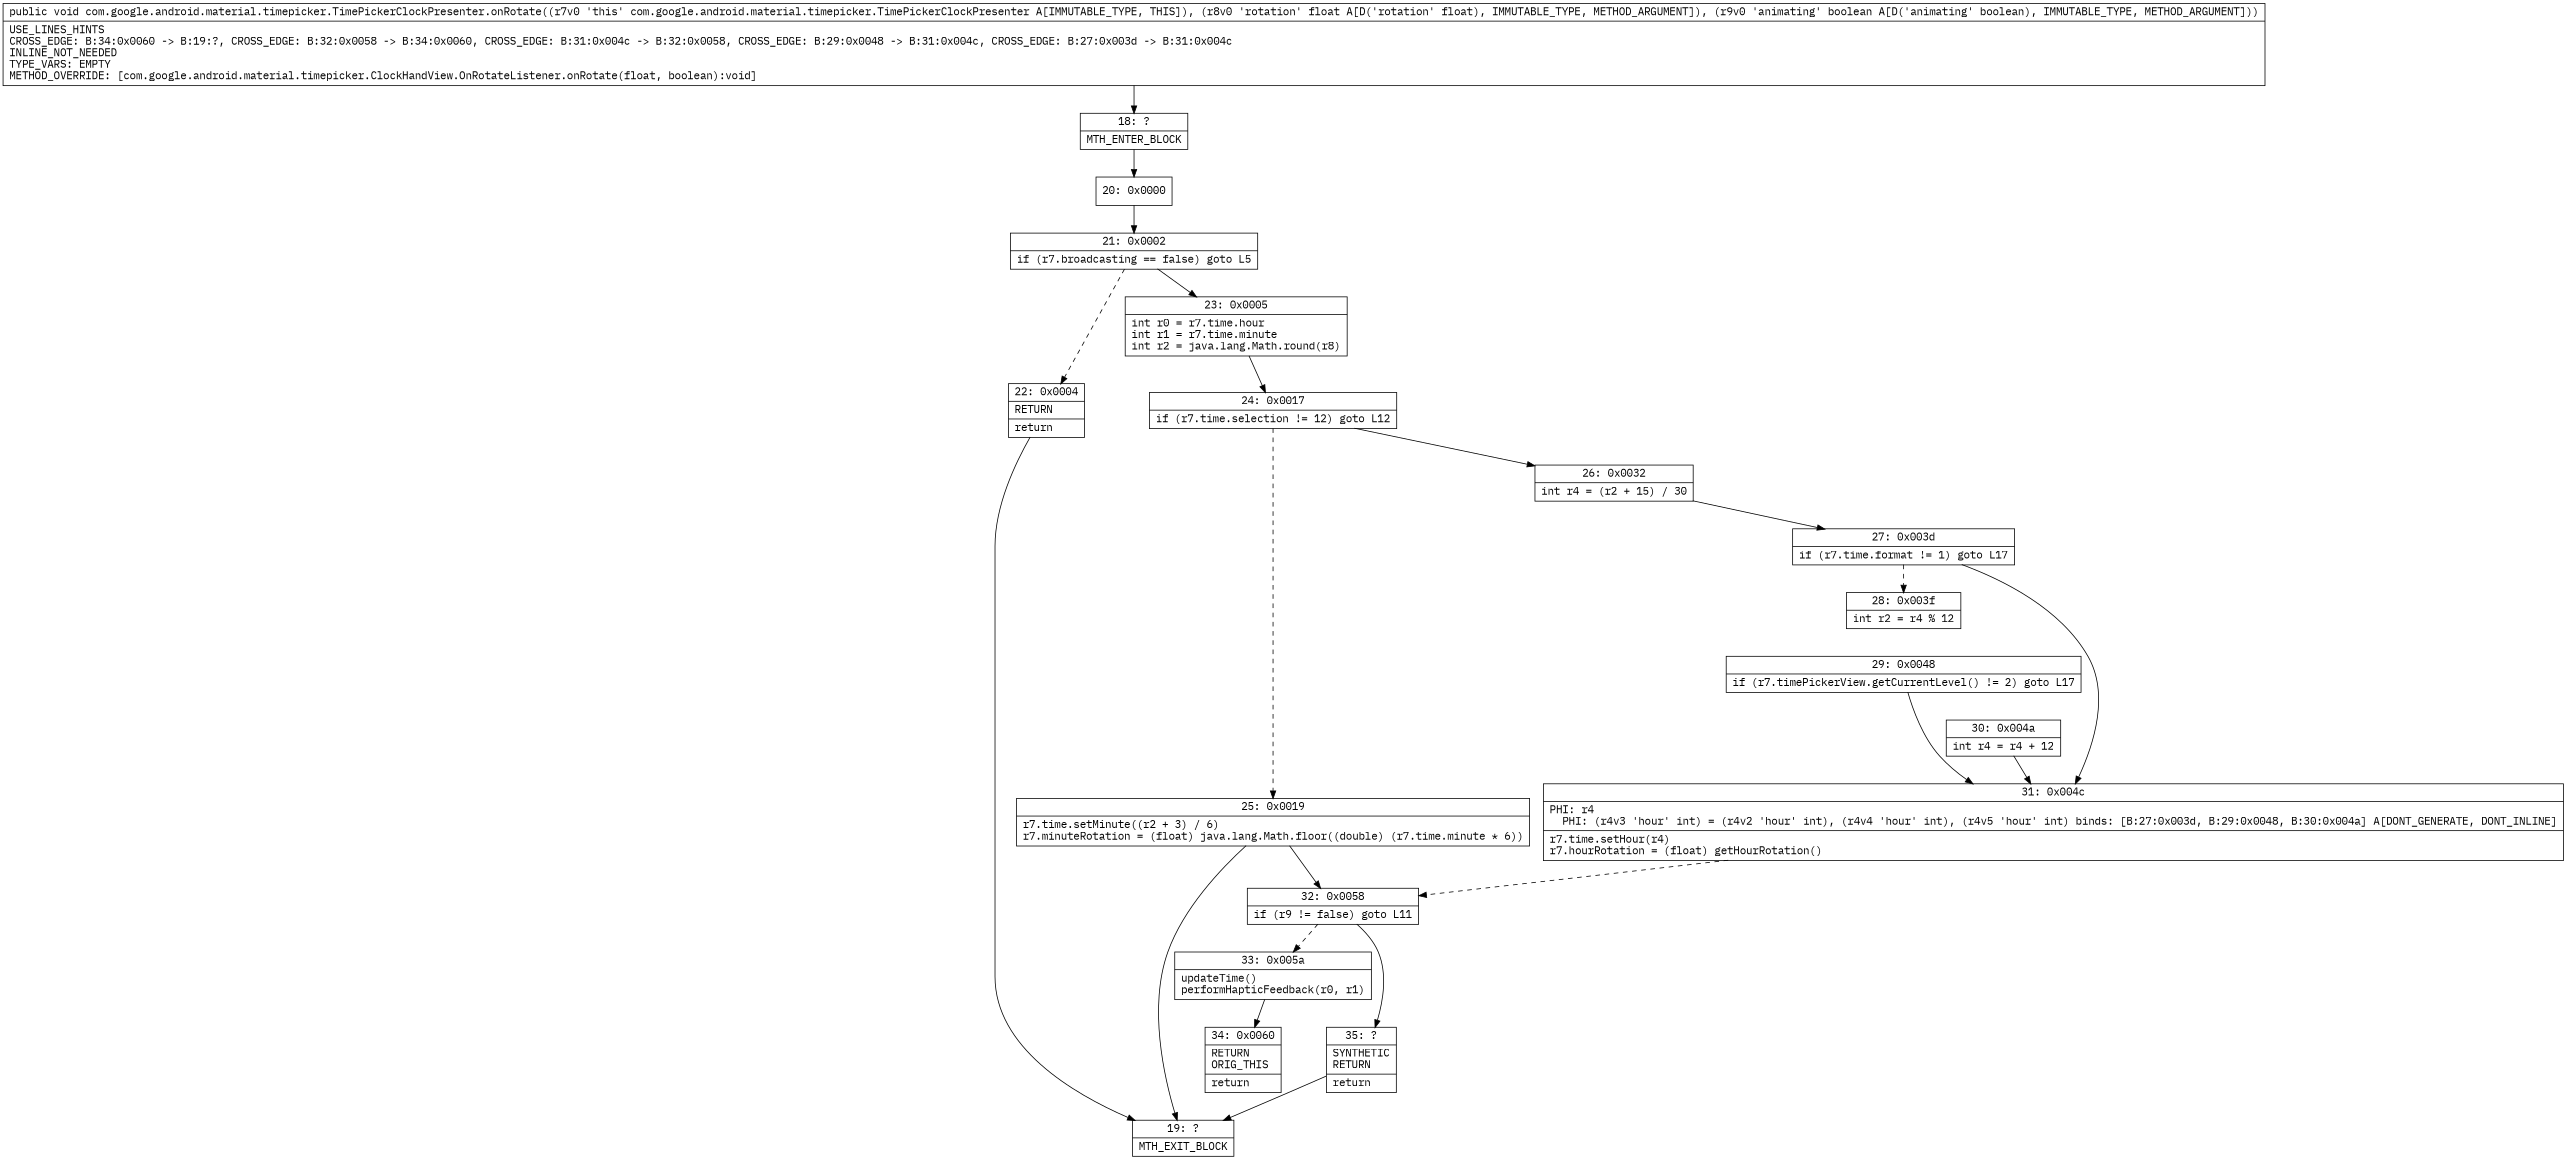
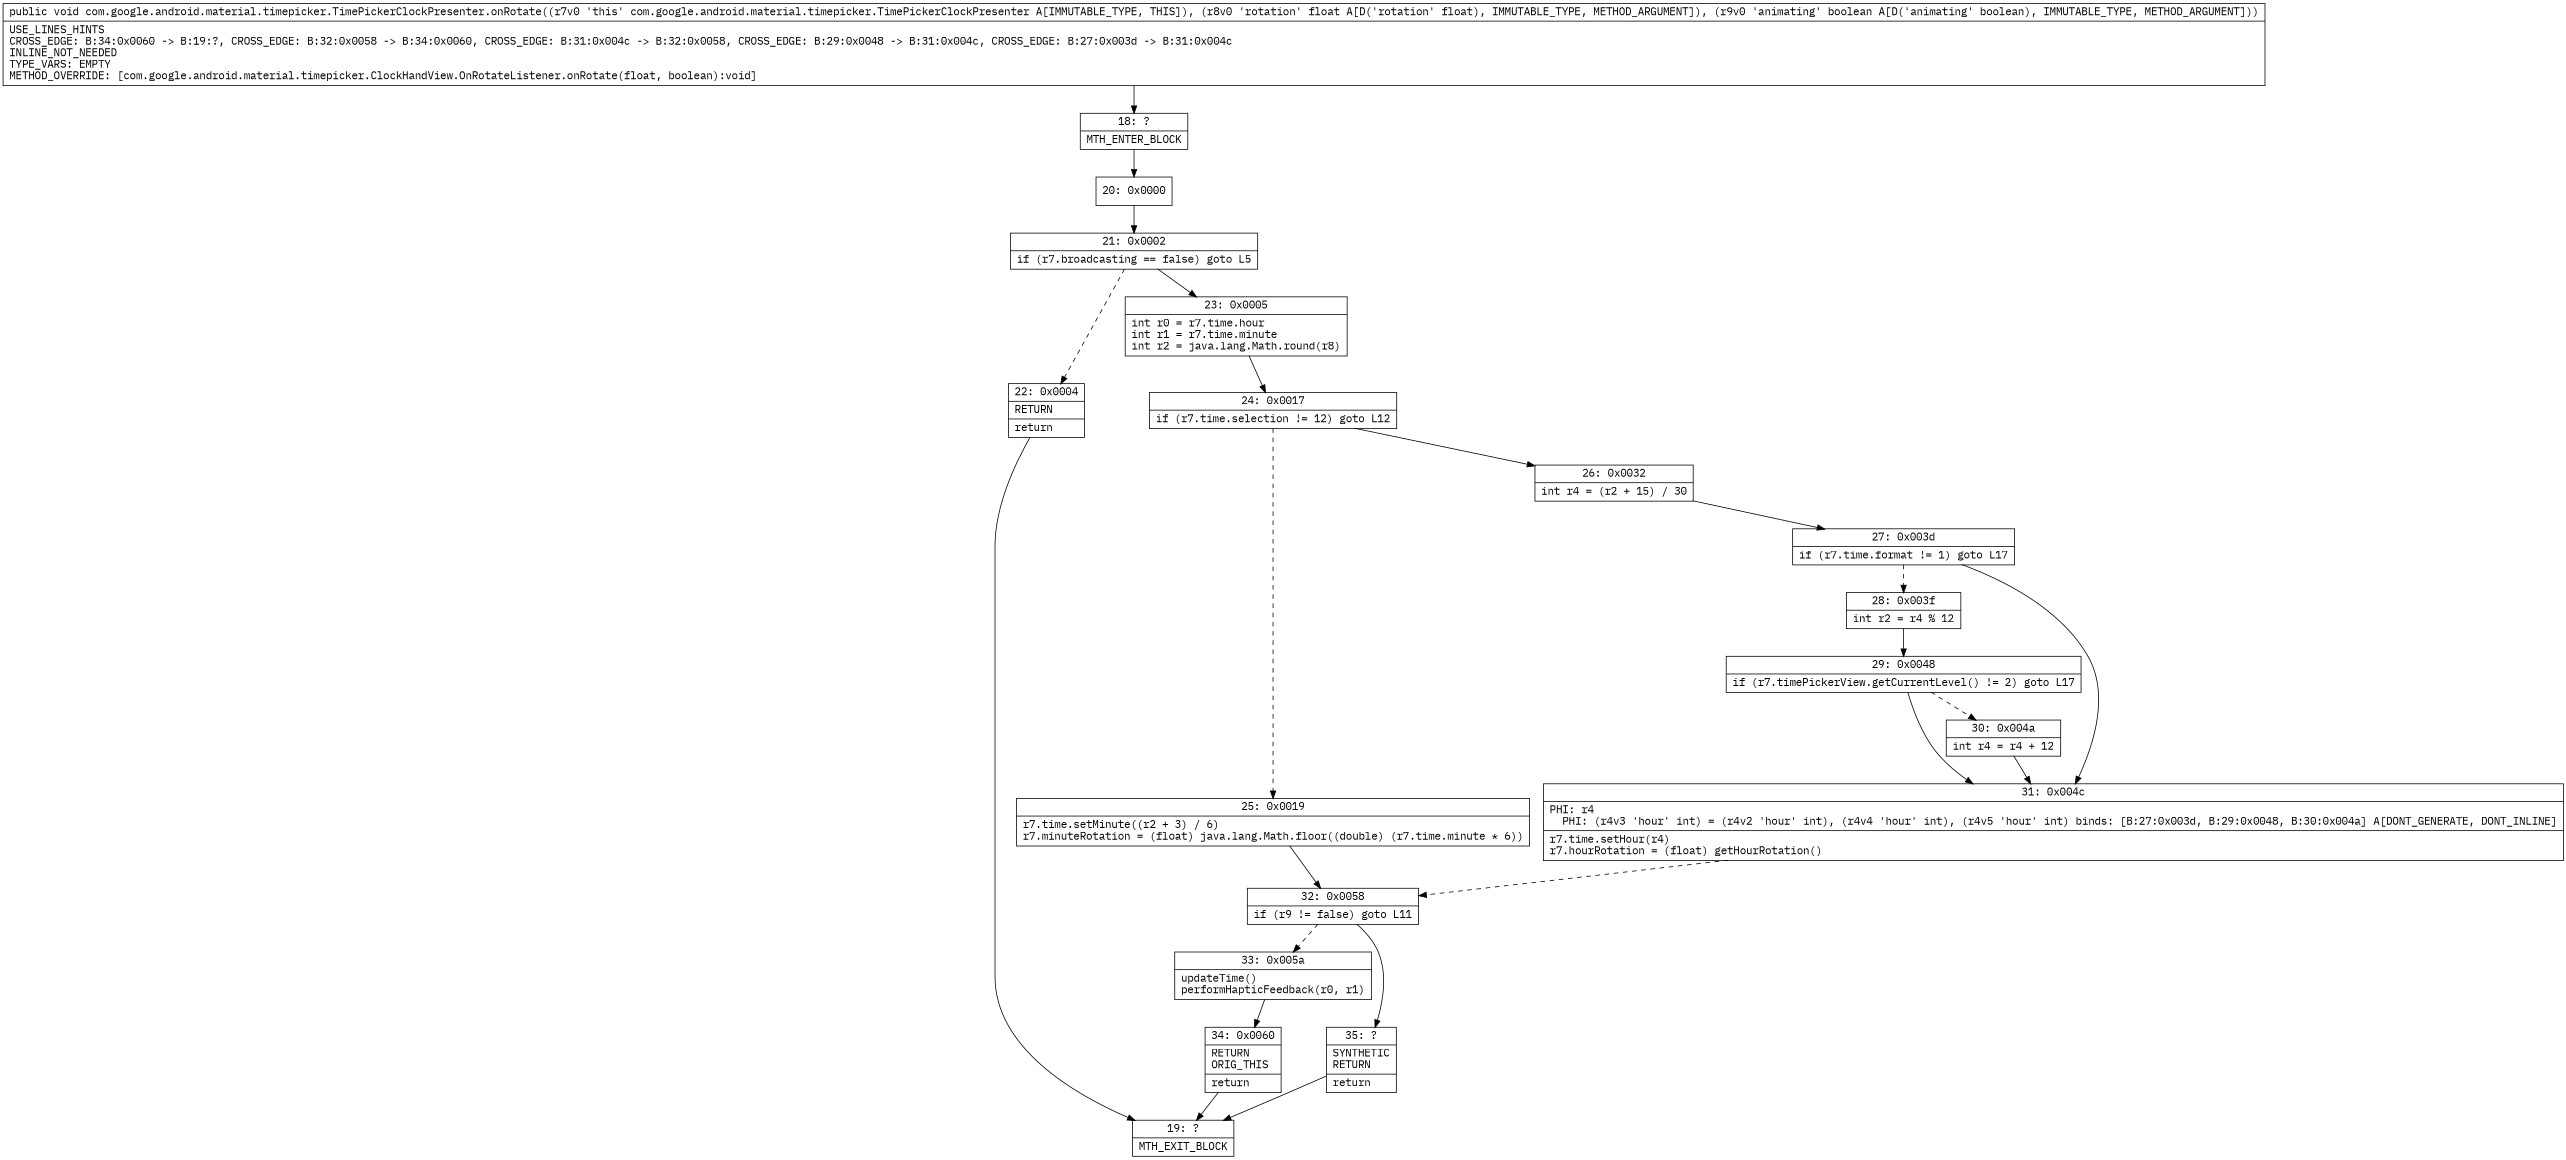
none -> (1904, 639)
none -> (1950, 704)
(1164, 967) -> (1210, 1103)
